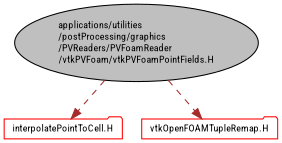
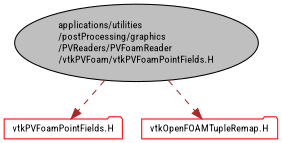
(63, 129) -> (63, 129)
